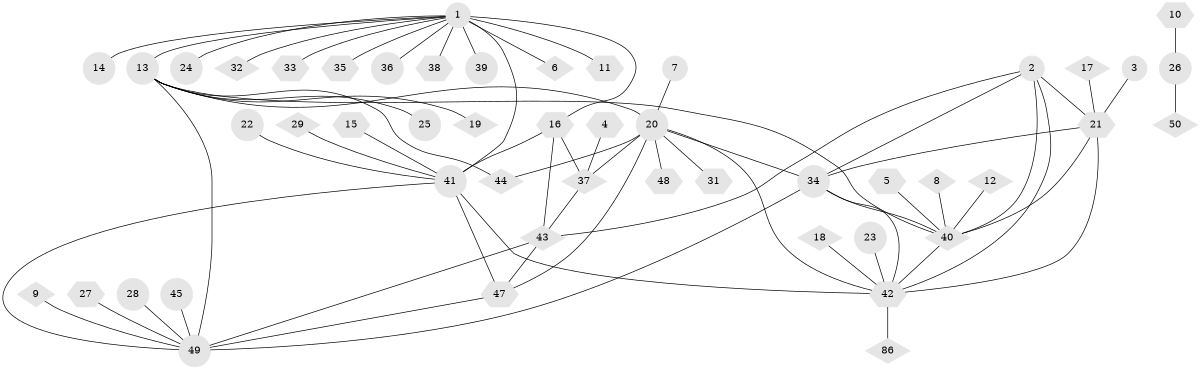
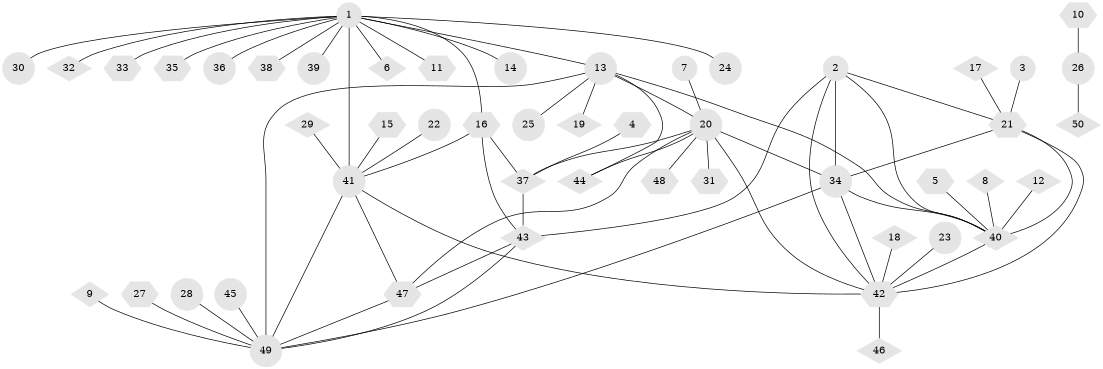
none -> (19, 68)
(888, 351) -> (879, 351)
